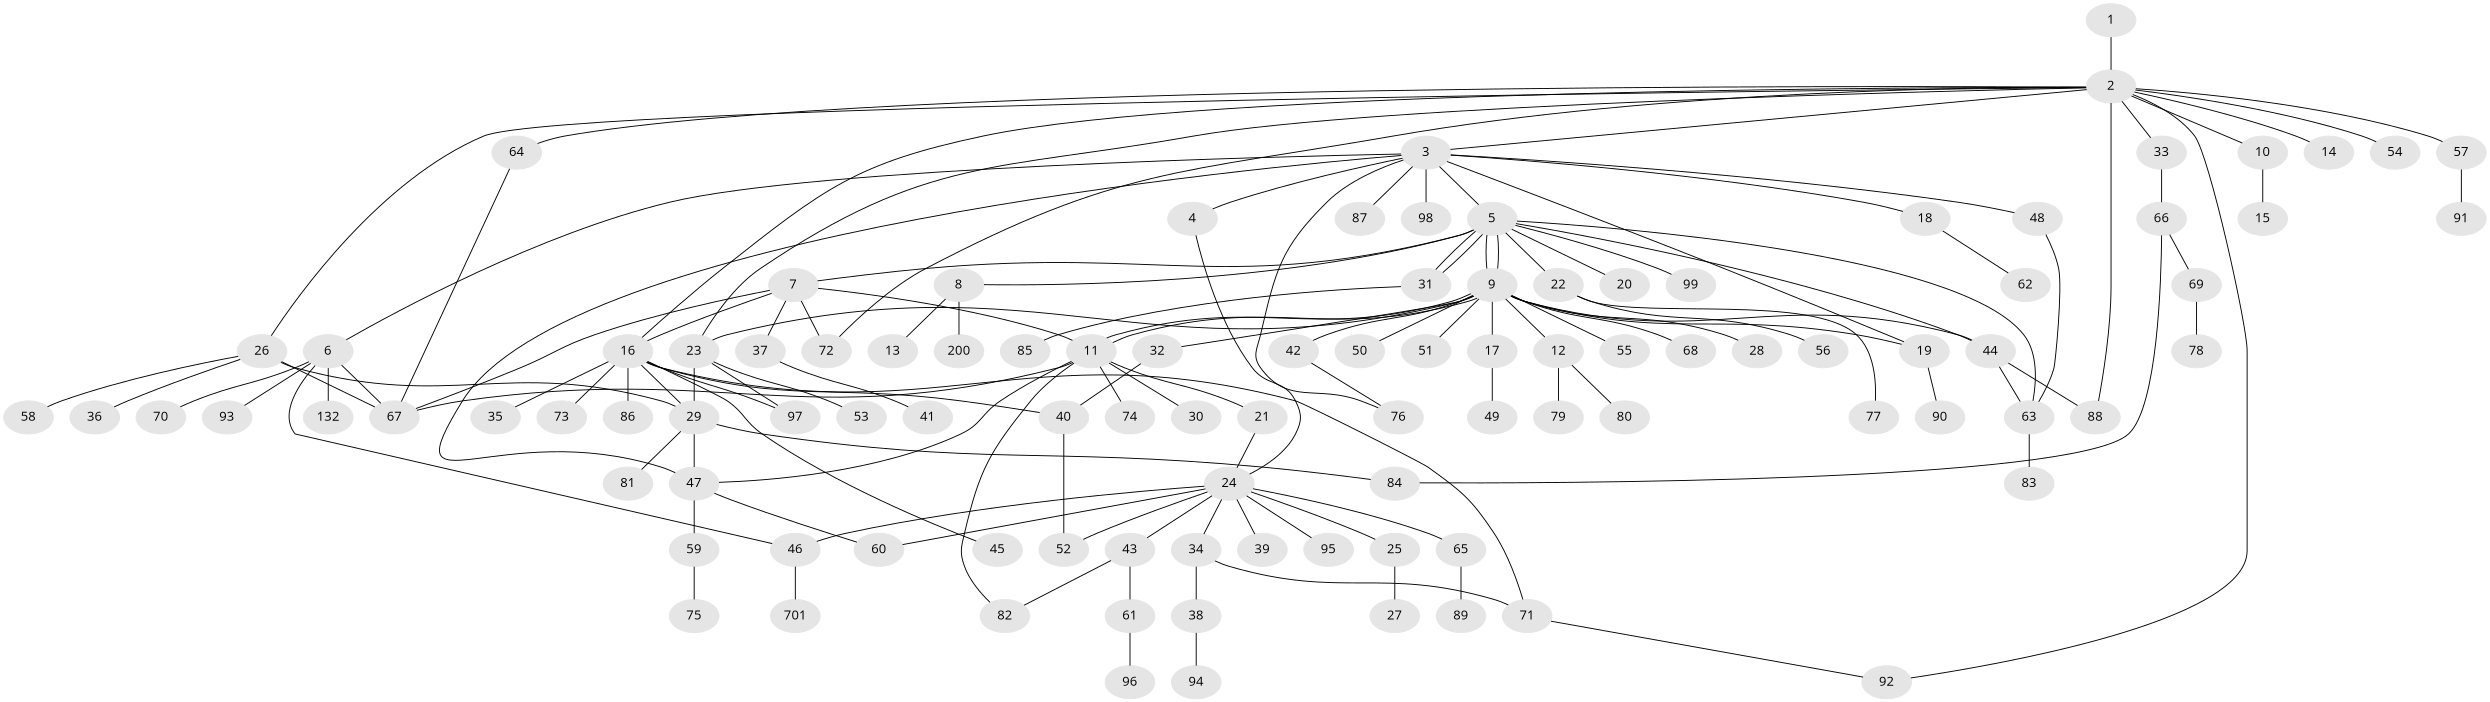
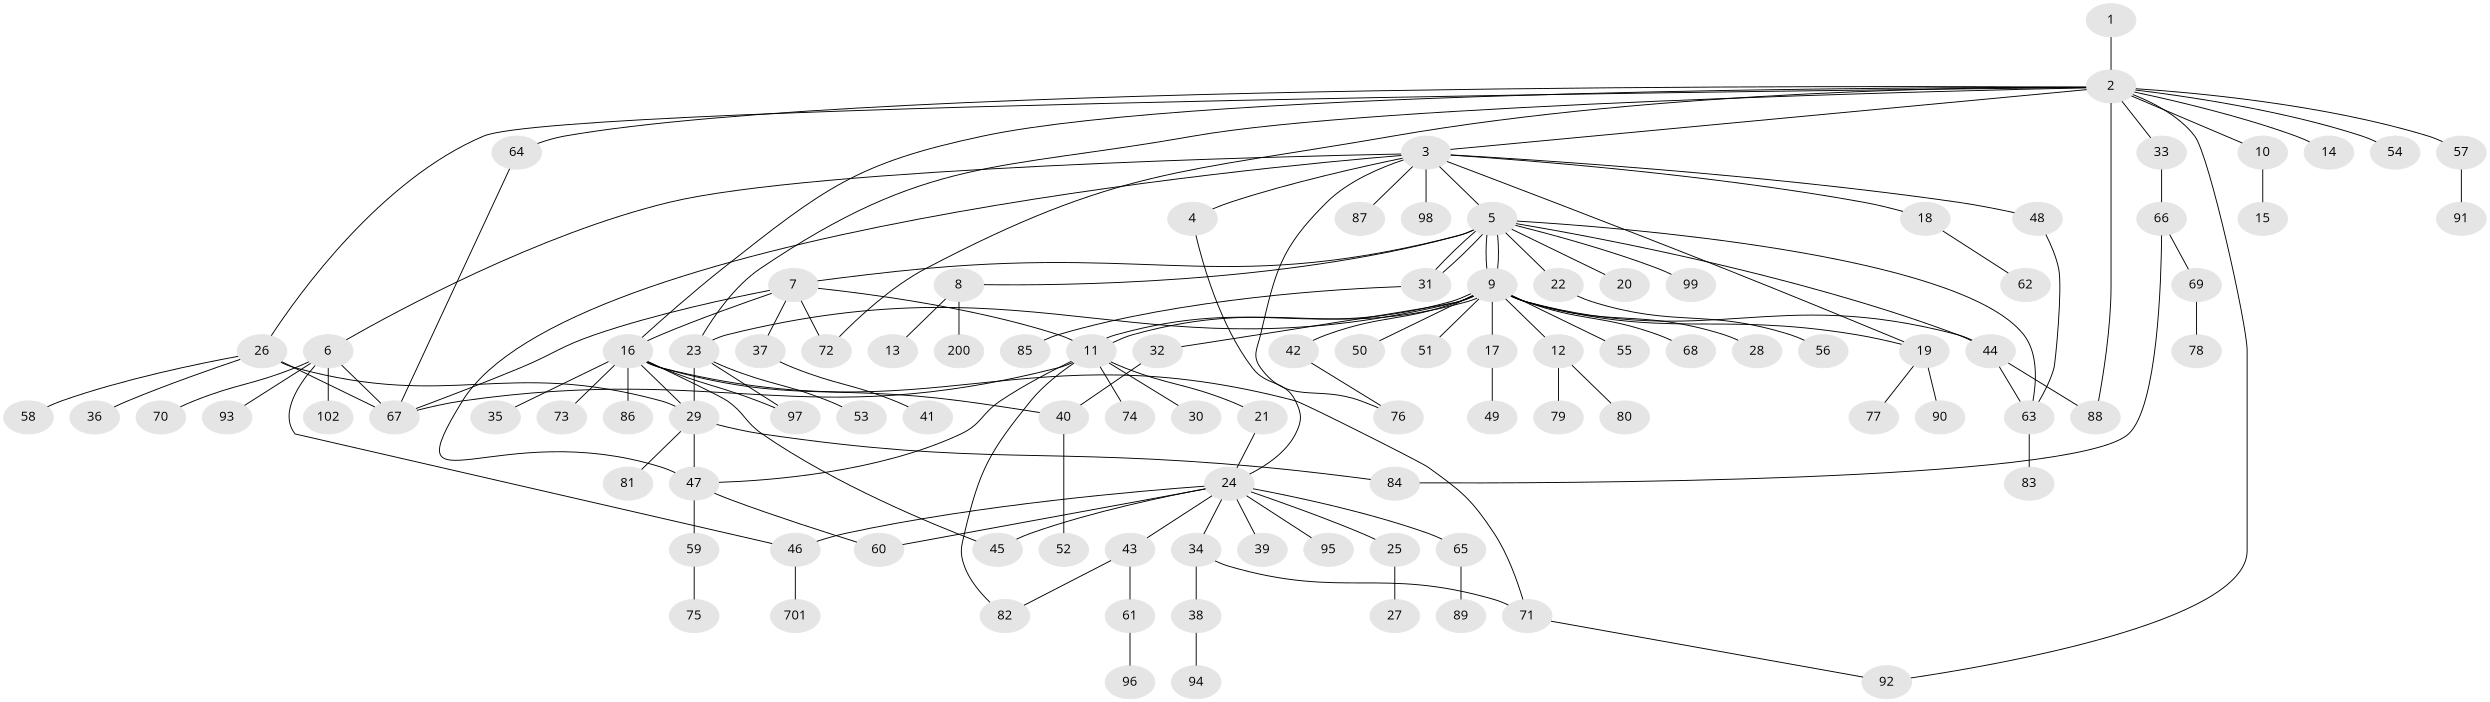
(1754, 310) -> (1899, 384)
(328, 417) -> (328, 417)
(1145, 514) -> (1081, 517)
